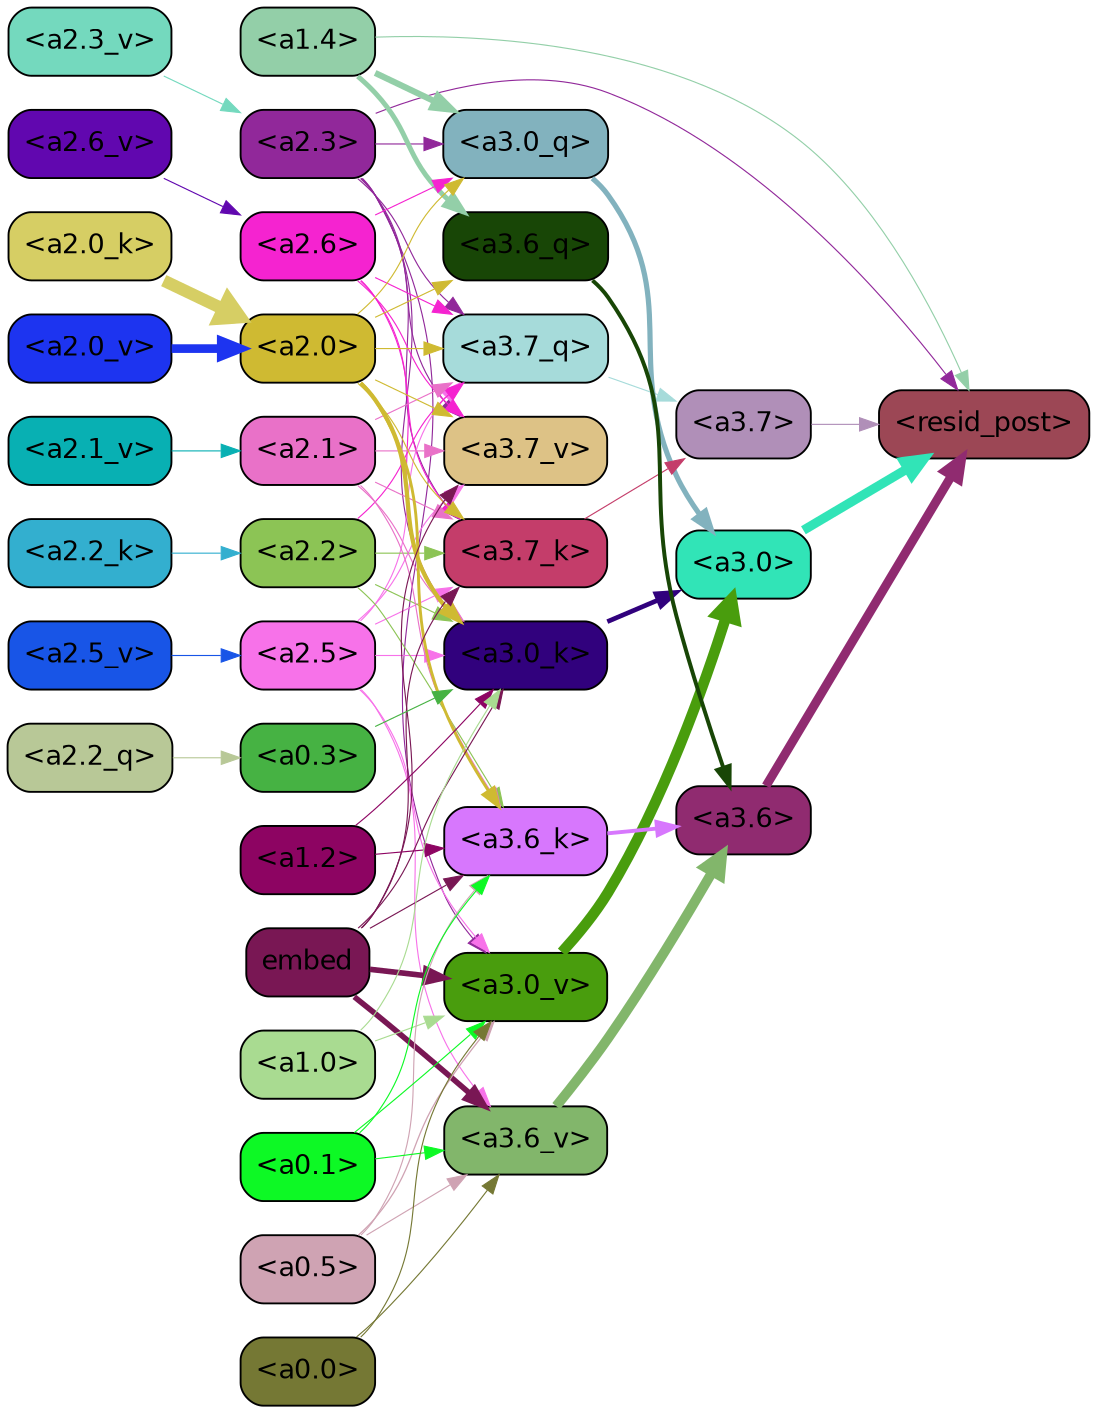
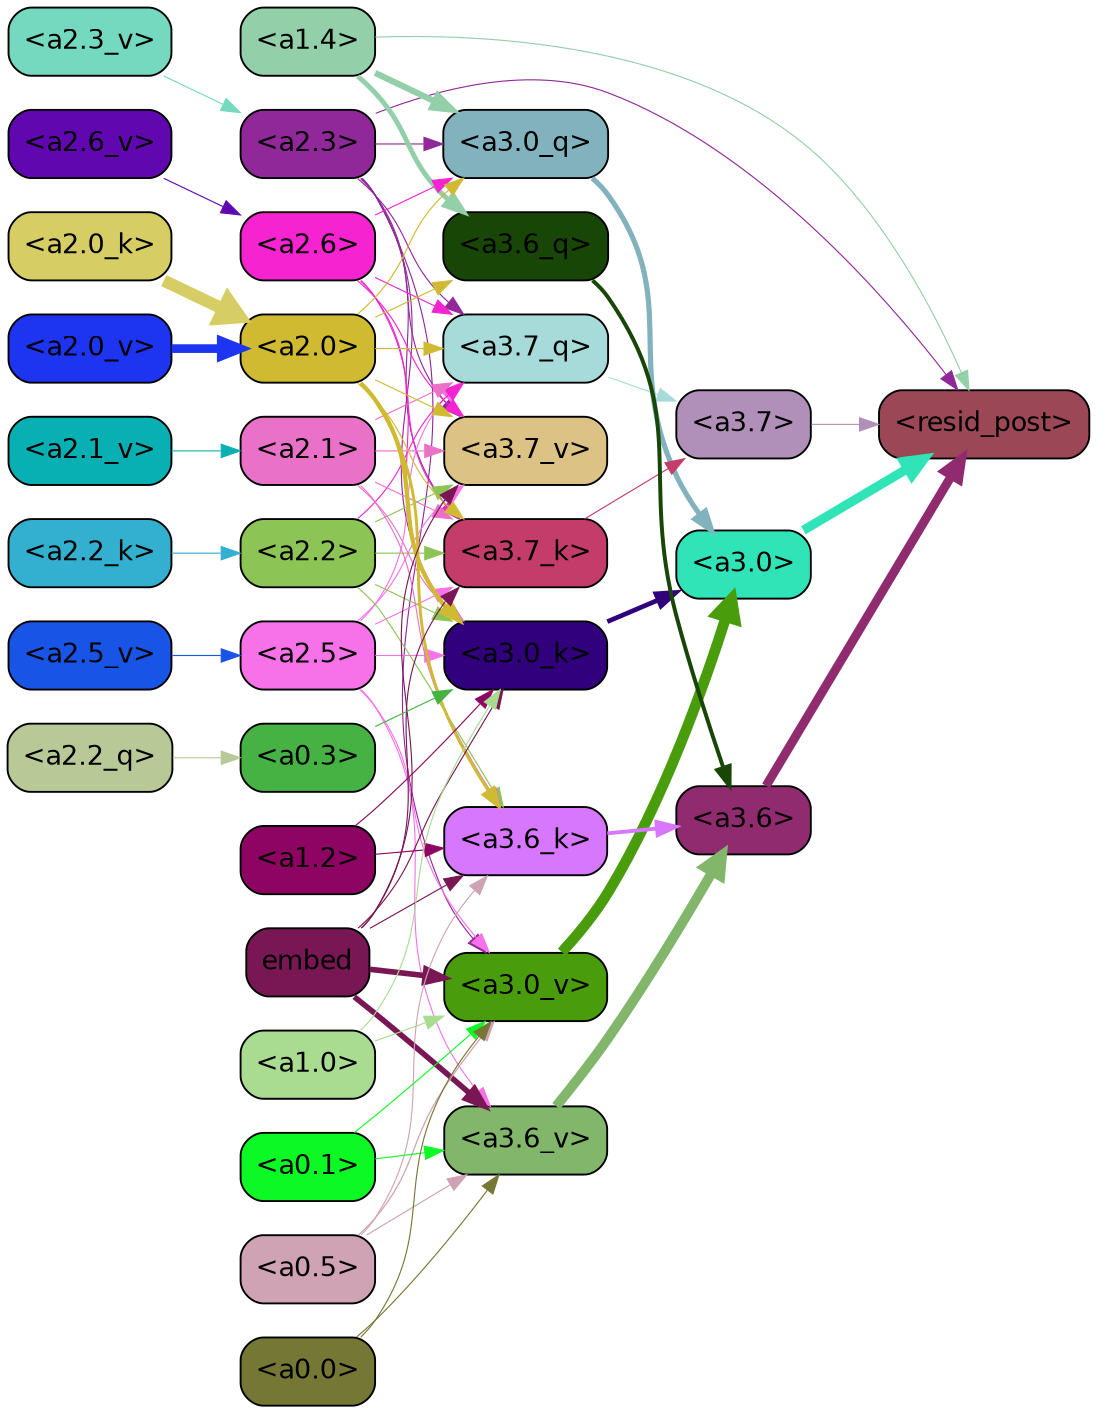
none -> (405, 508)
(400, 1070) -> none
